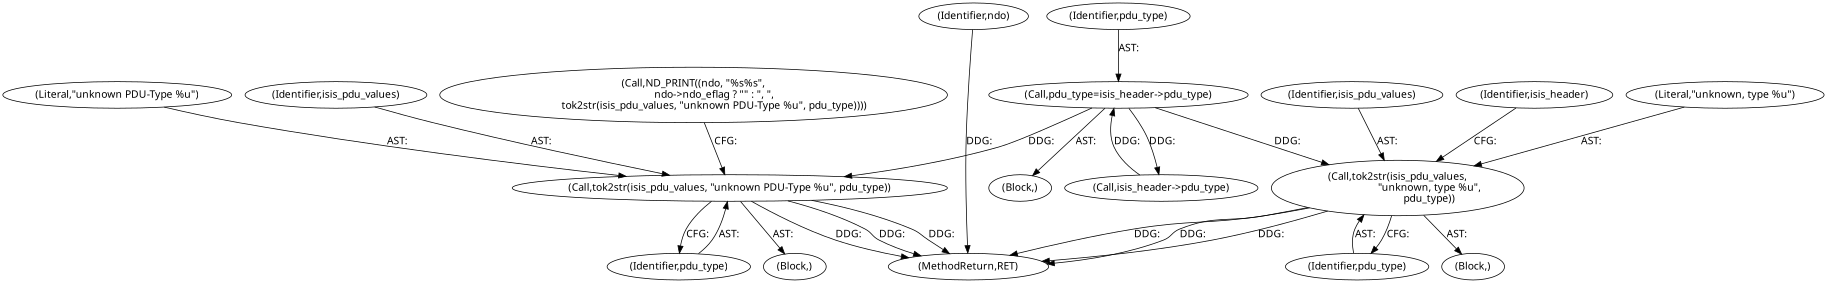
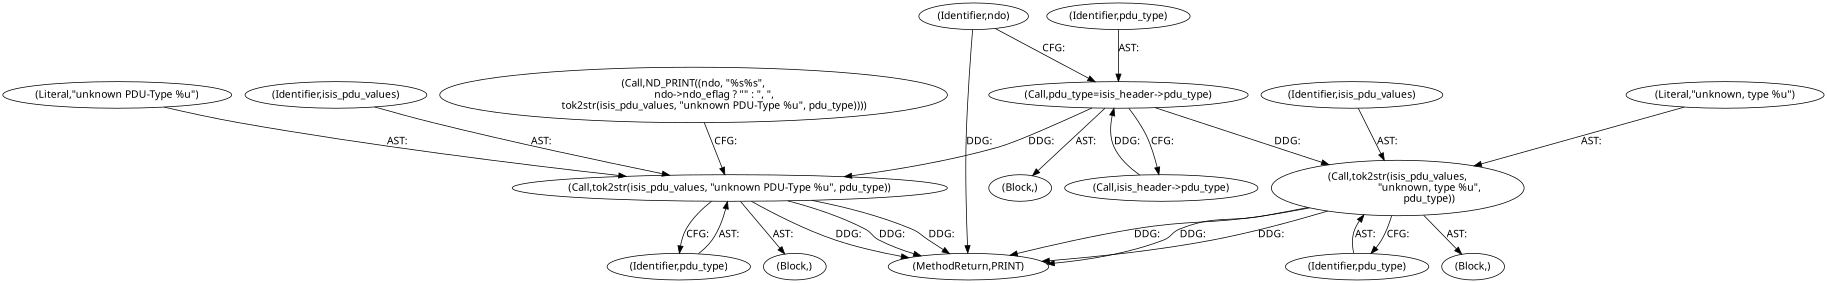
none -> (1042, 53)
(1534, 95) -> none
(1164, 141) -> (1164, 141)
(968, 267) -> (968, 267)
